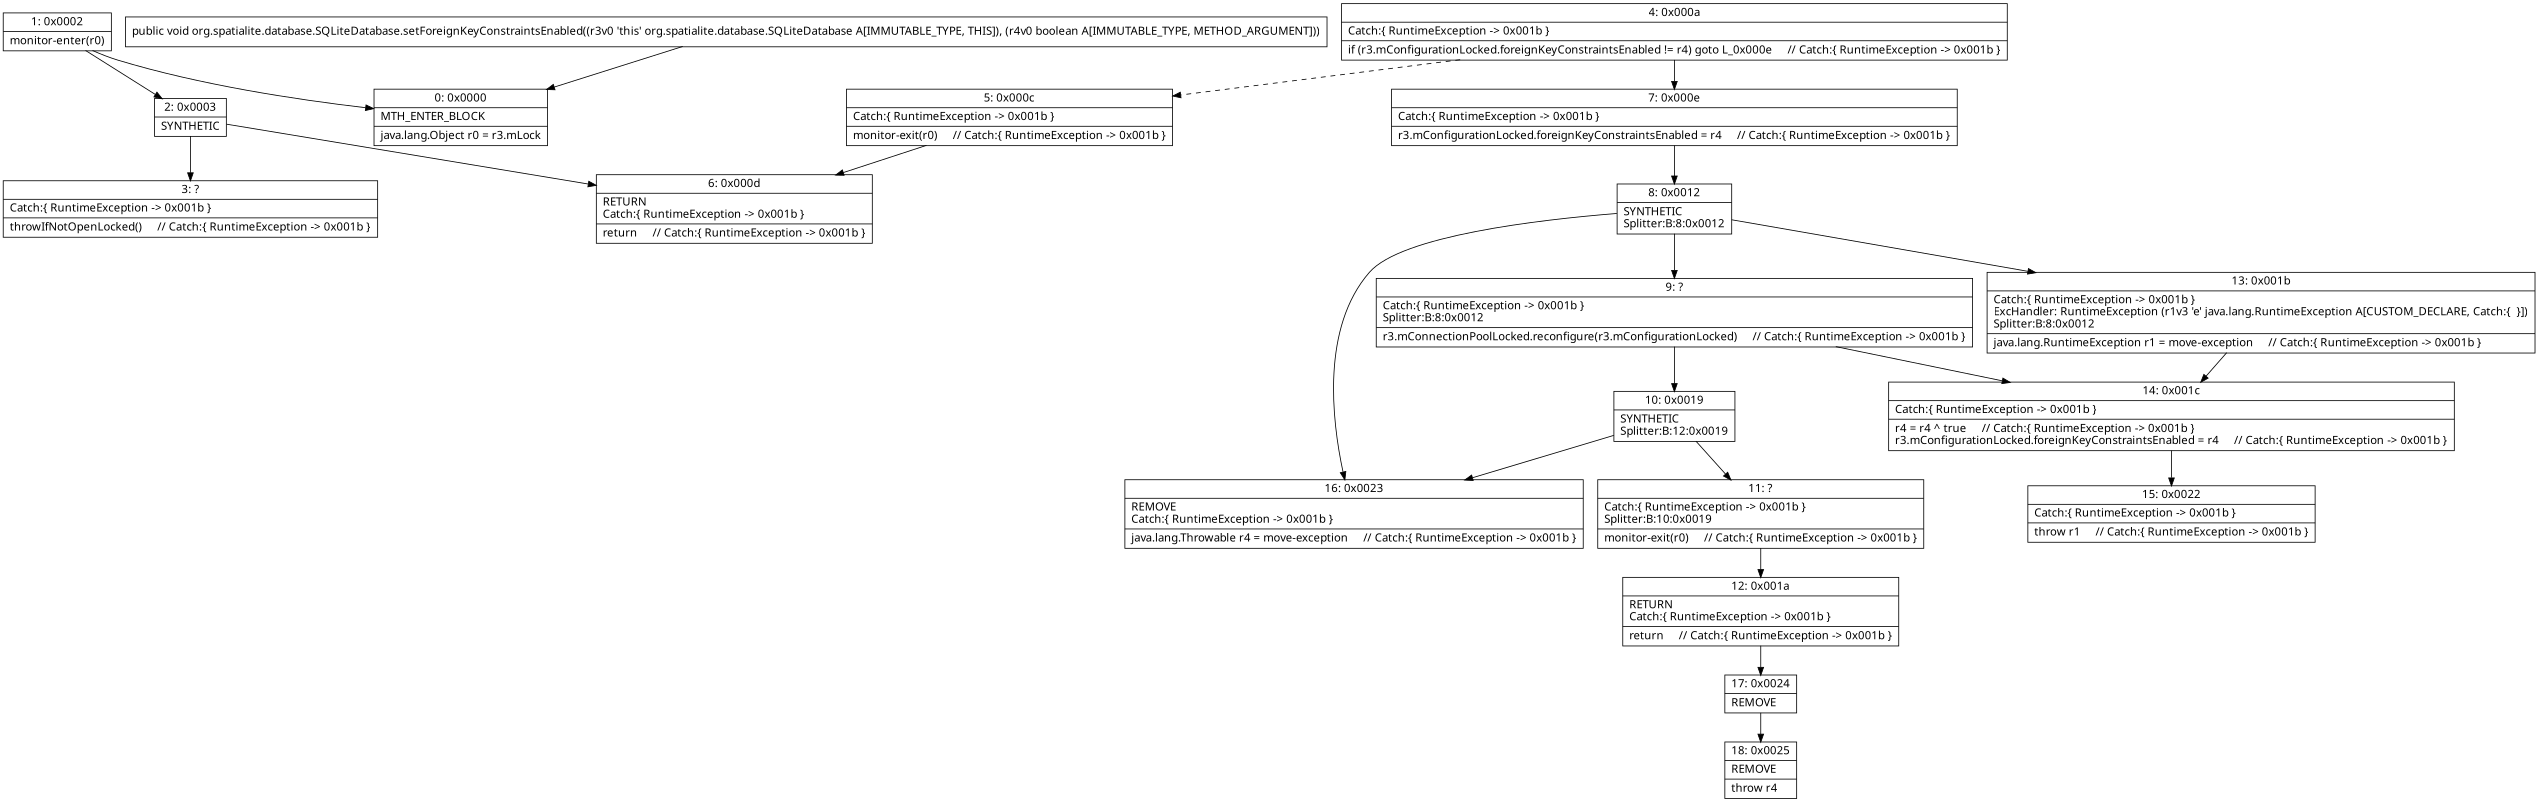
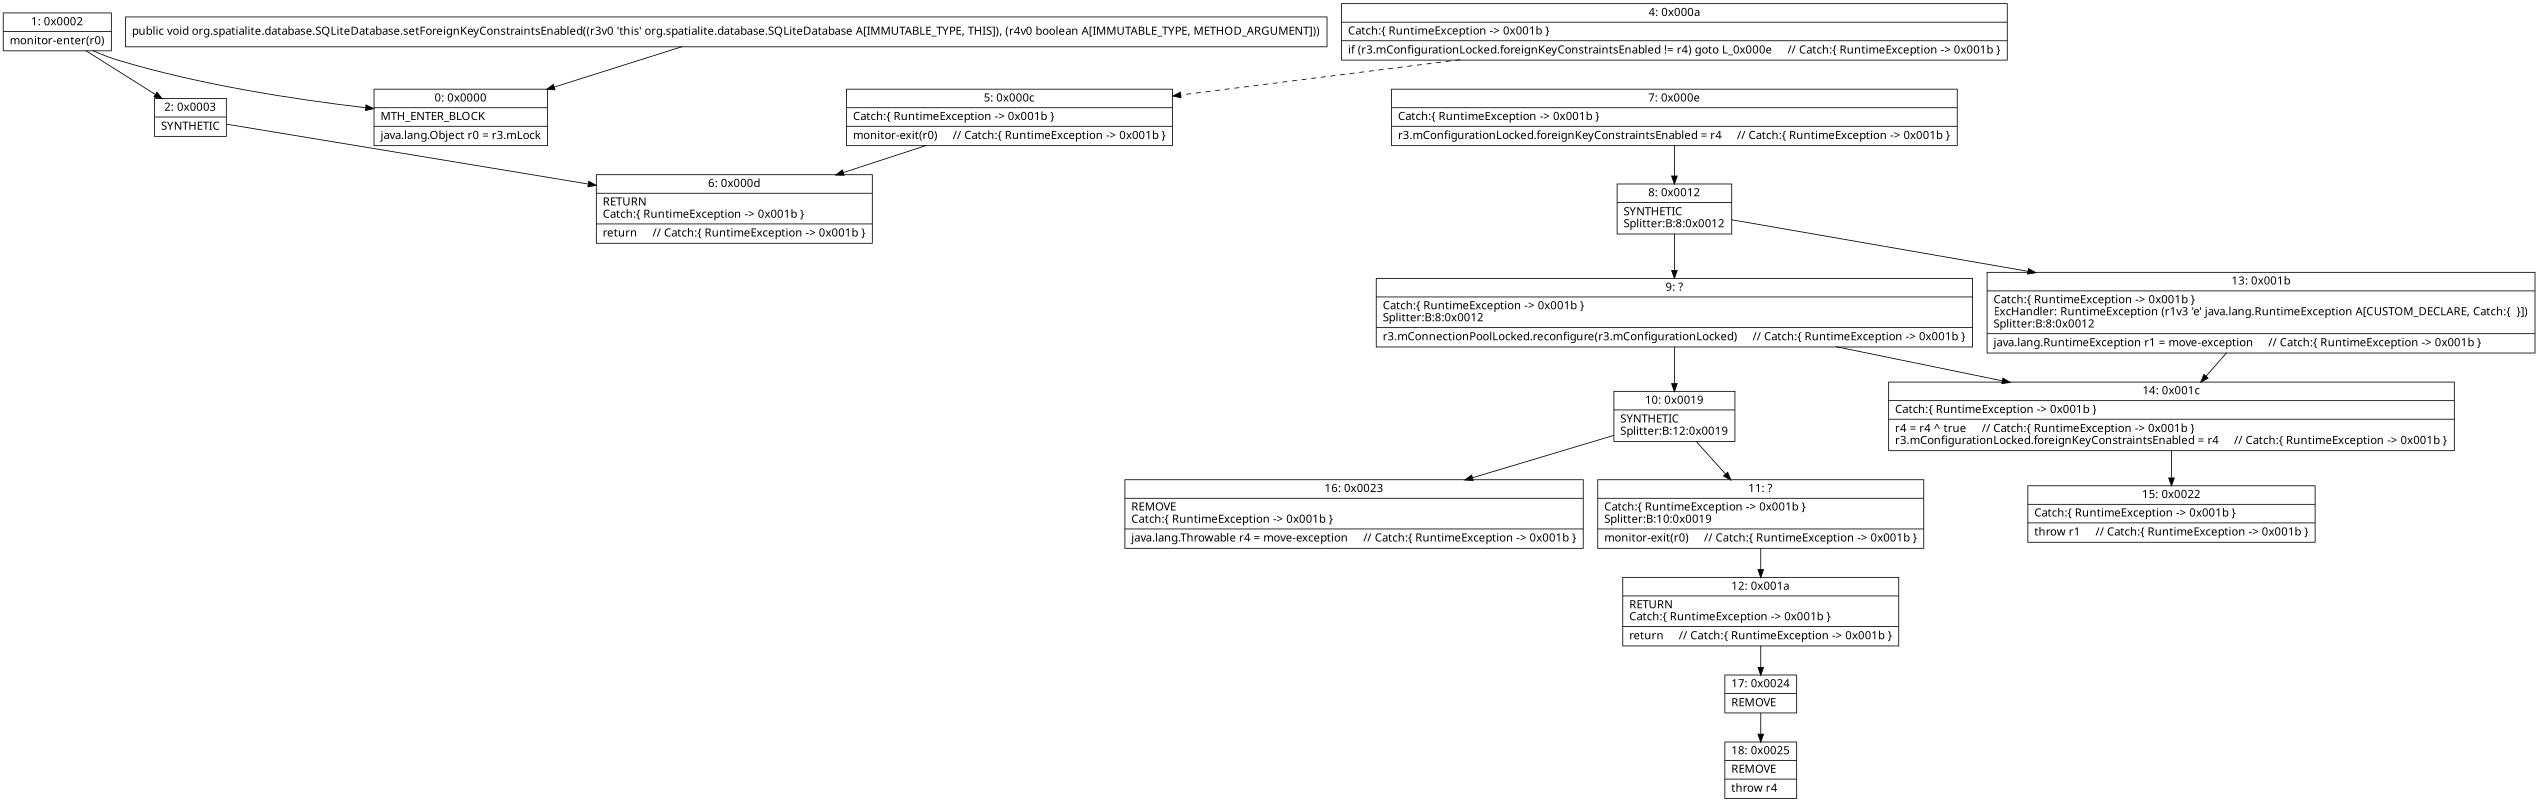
(1674, 71) -> none
(190, 209) -> none
(1390, 258) -> none
